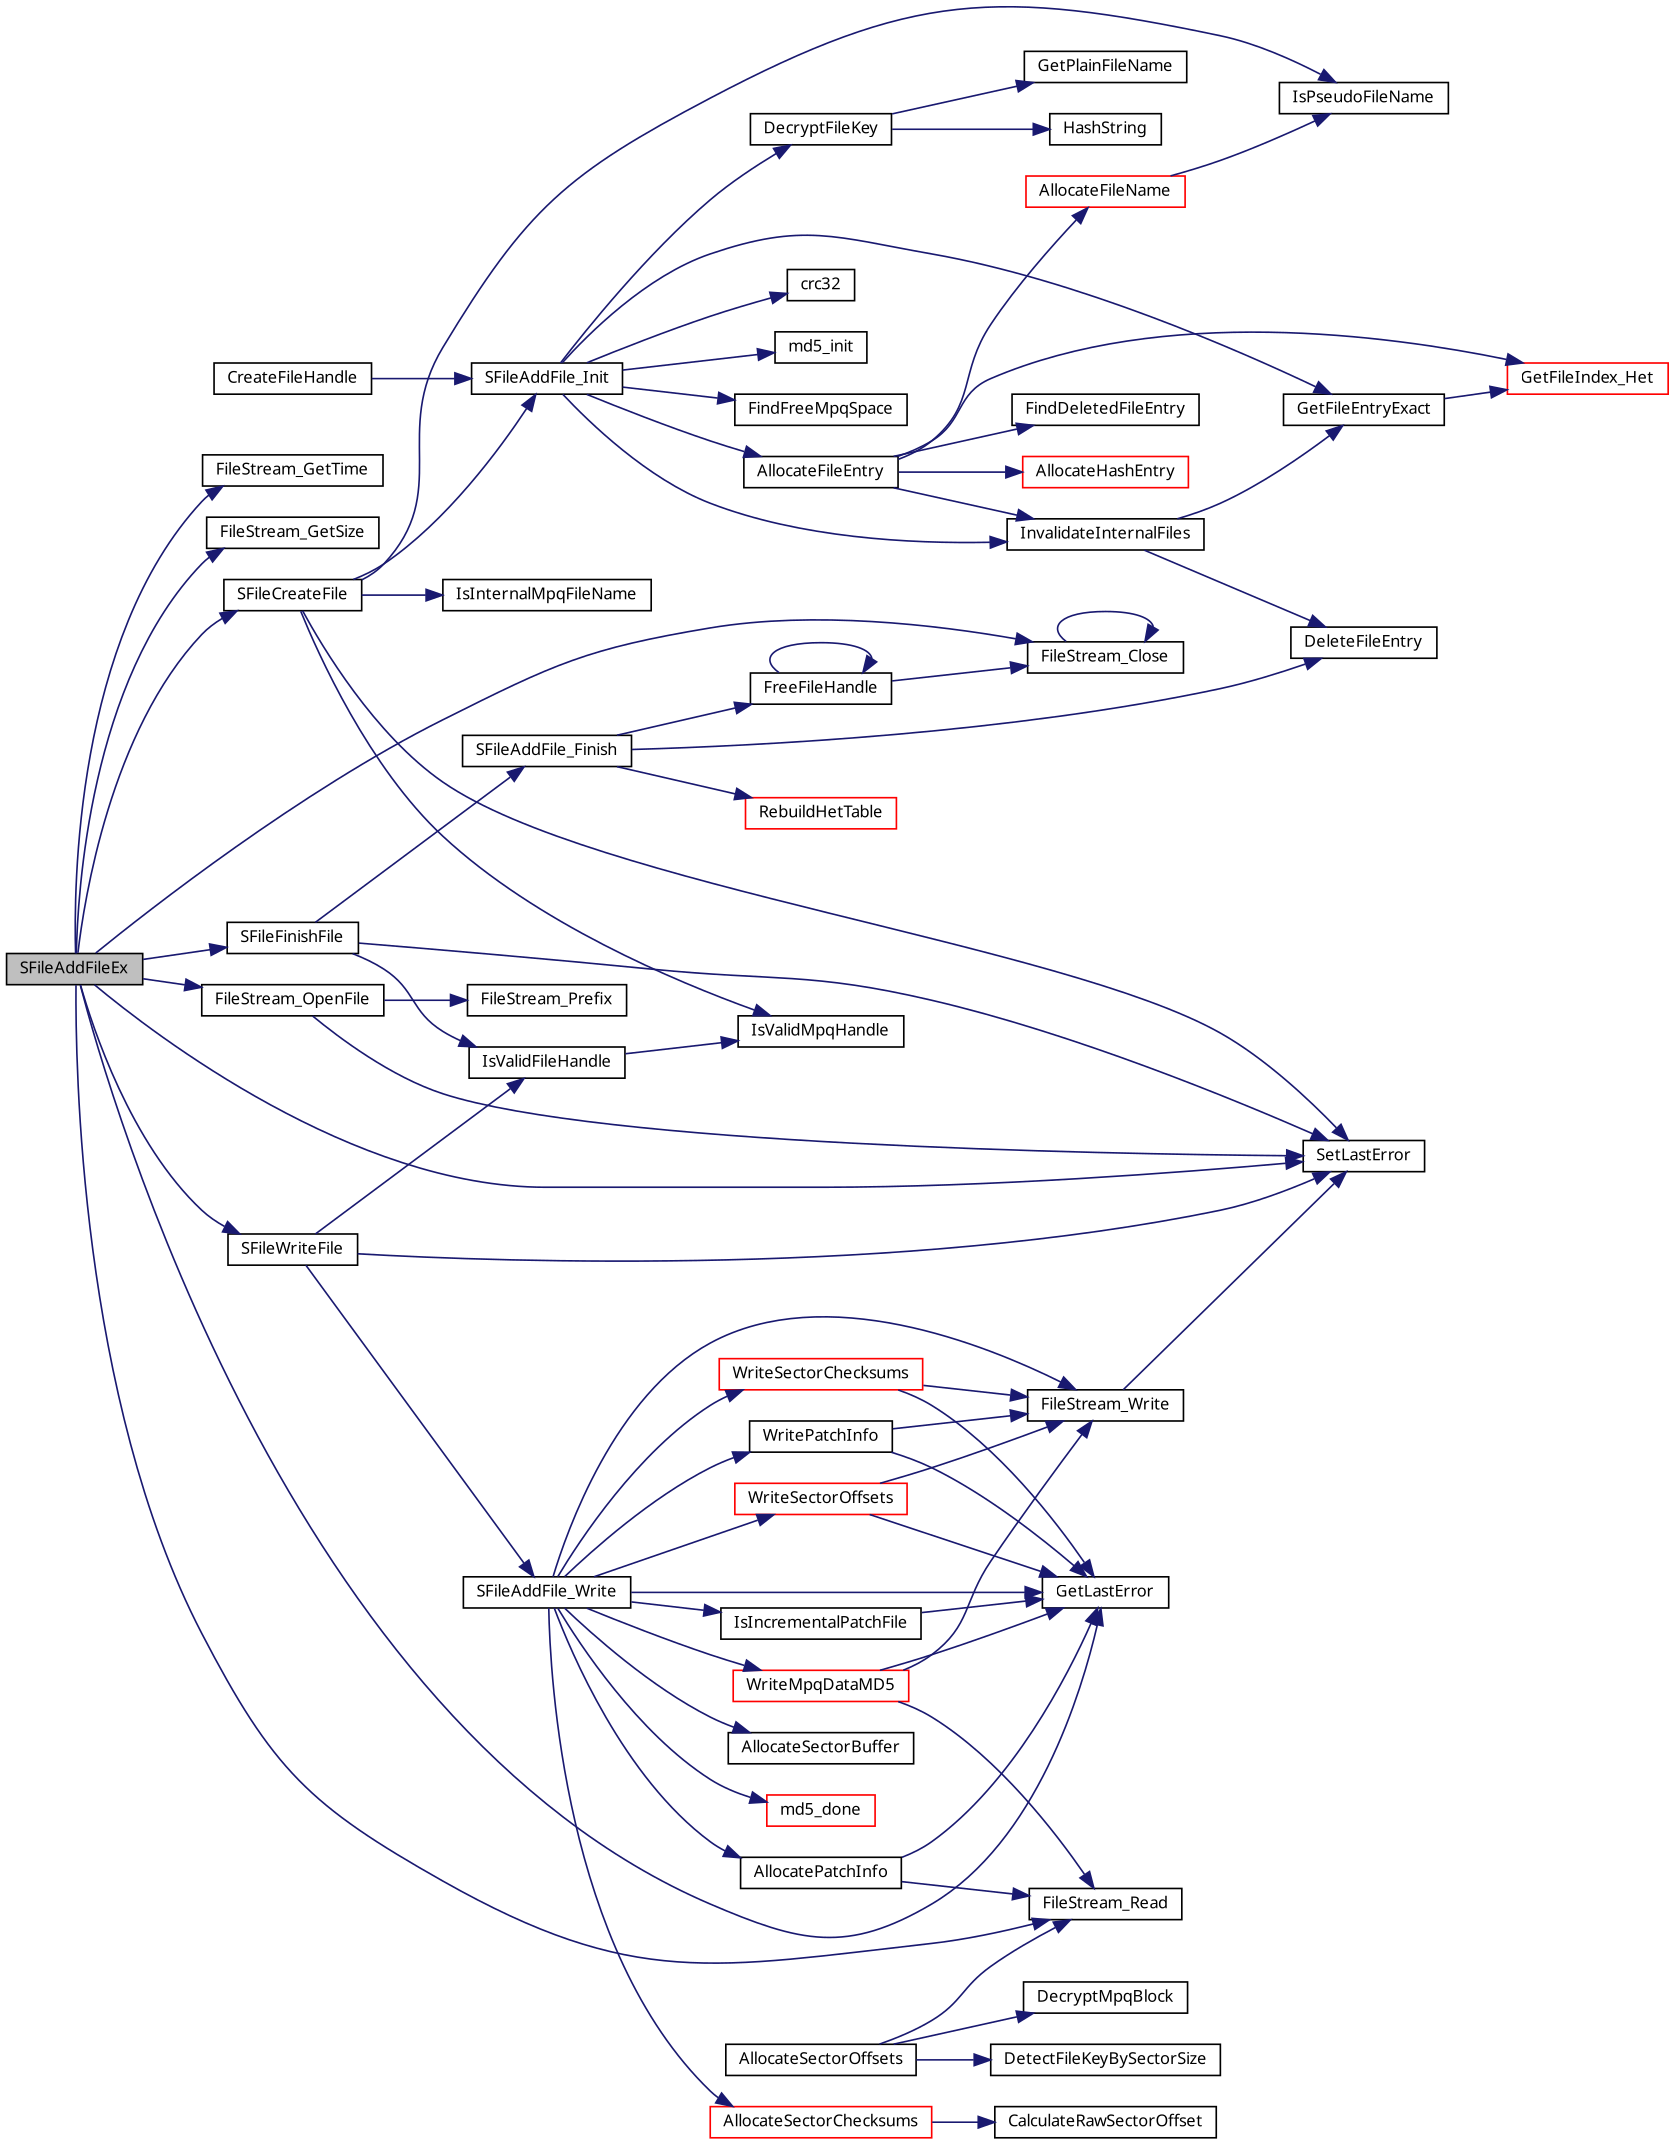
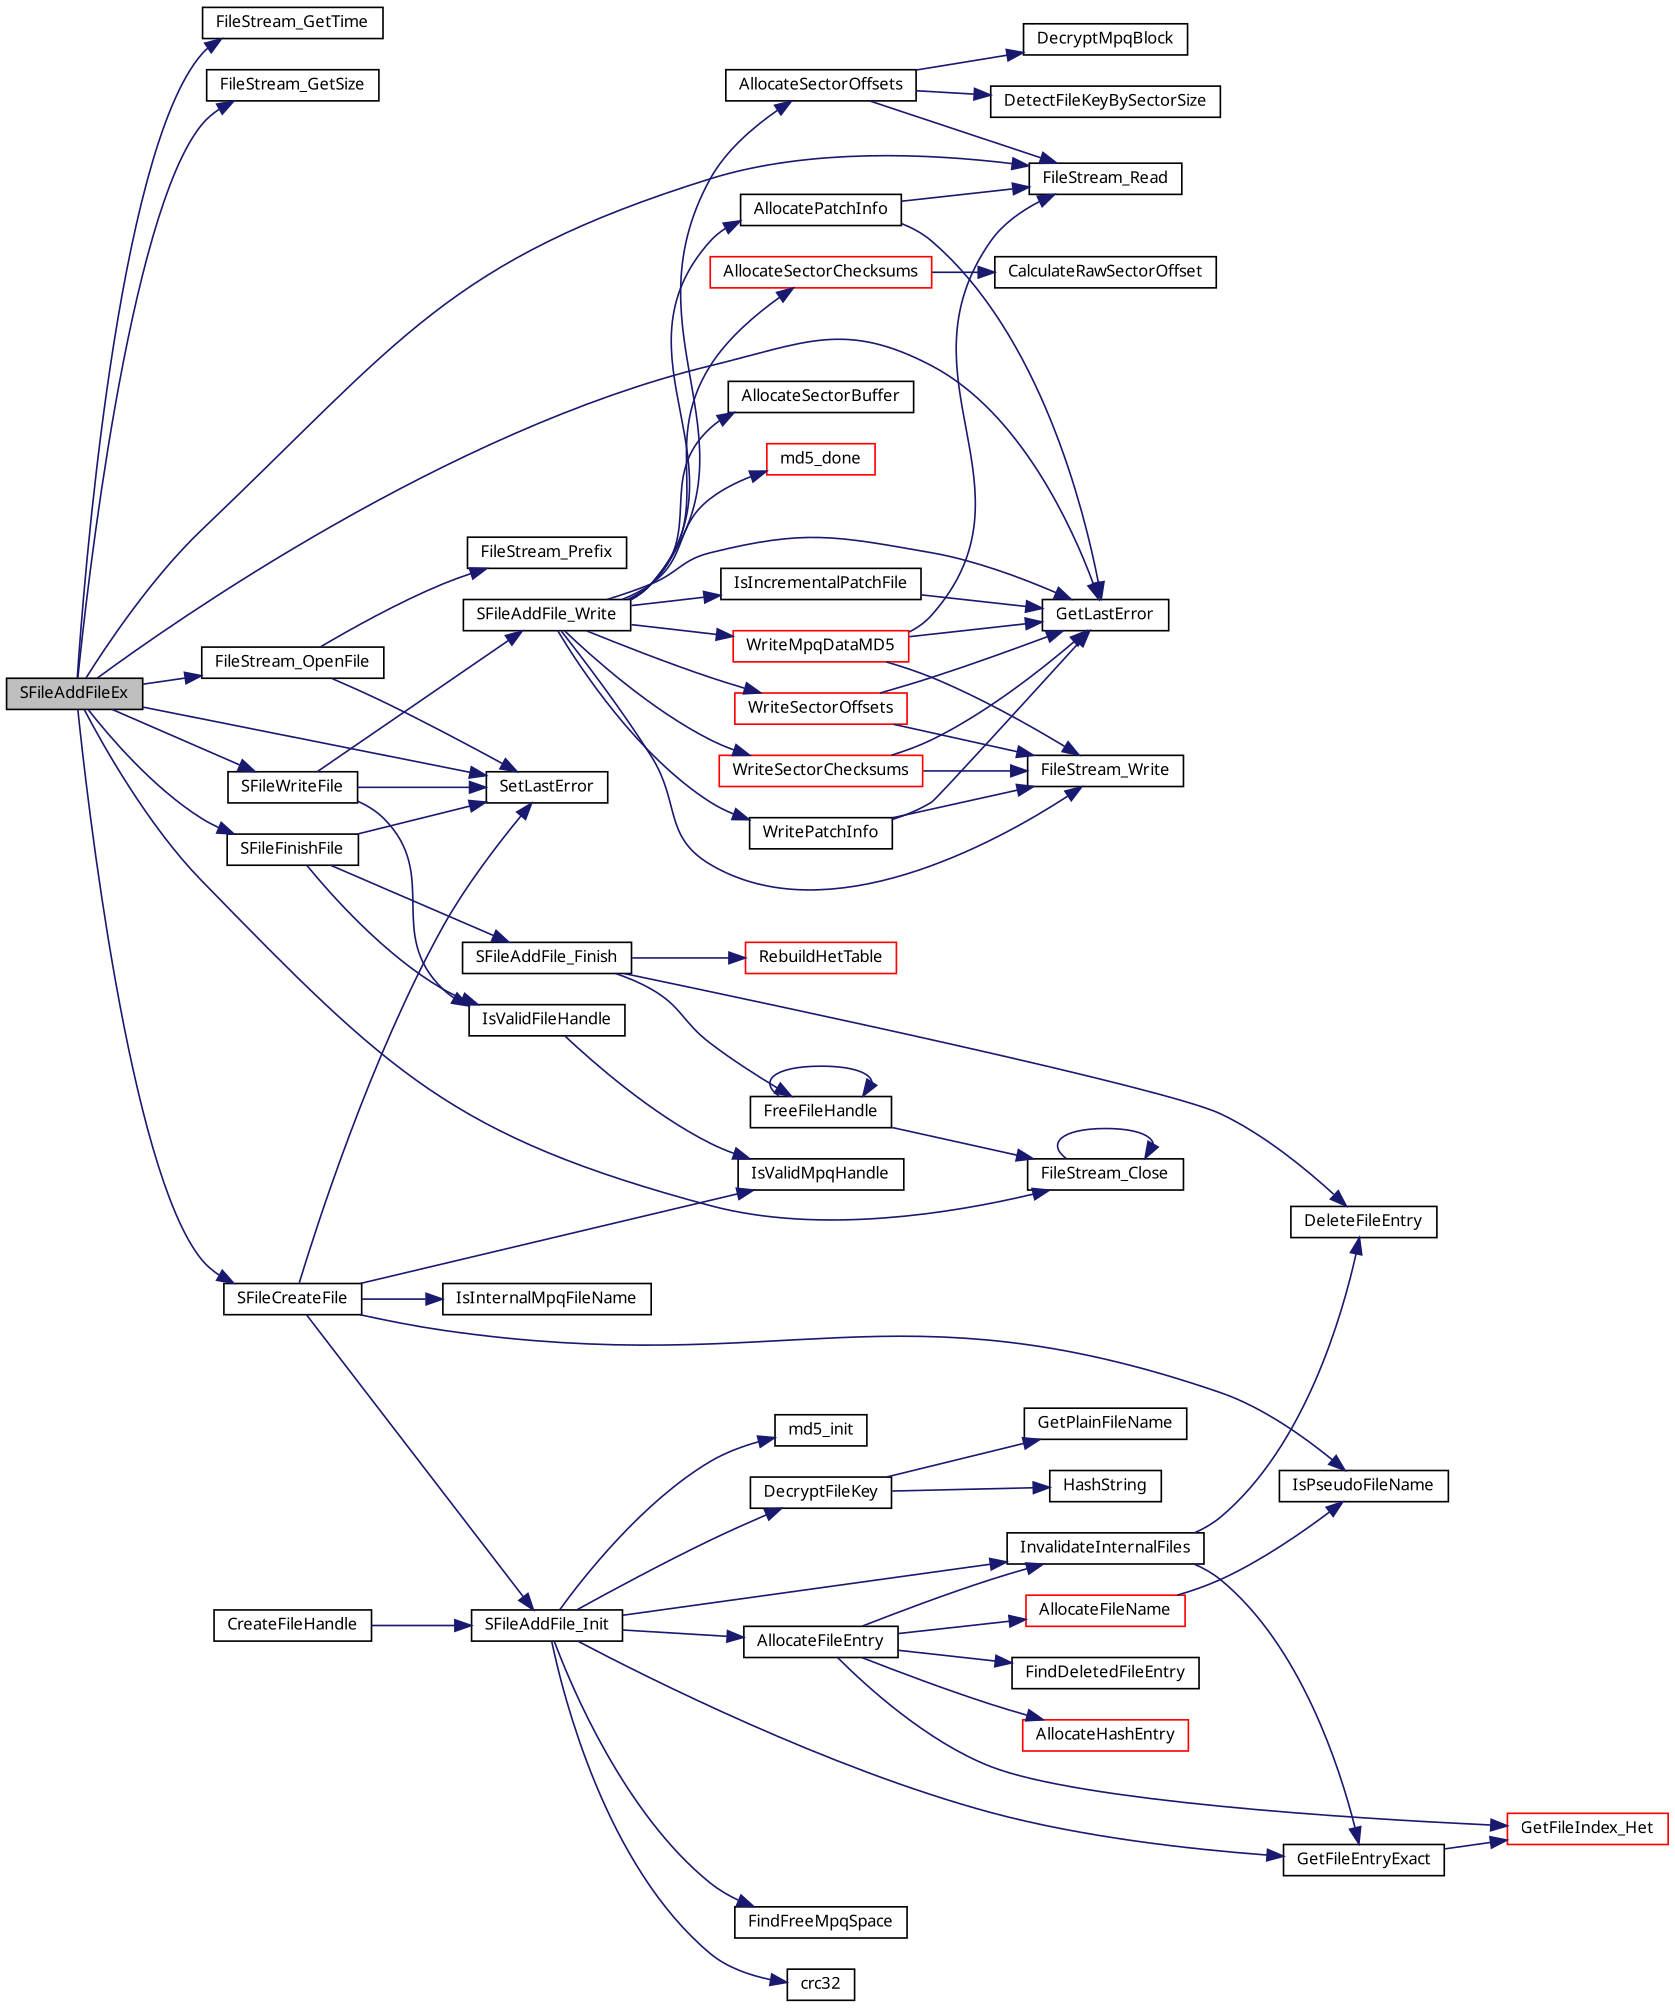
none -> (686, 350)
(1229, 1287) -> none
